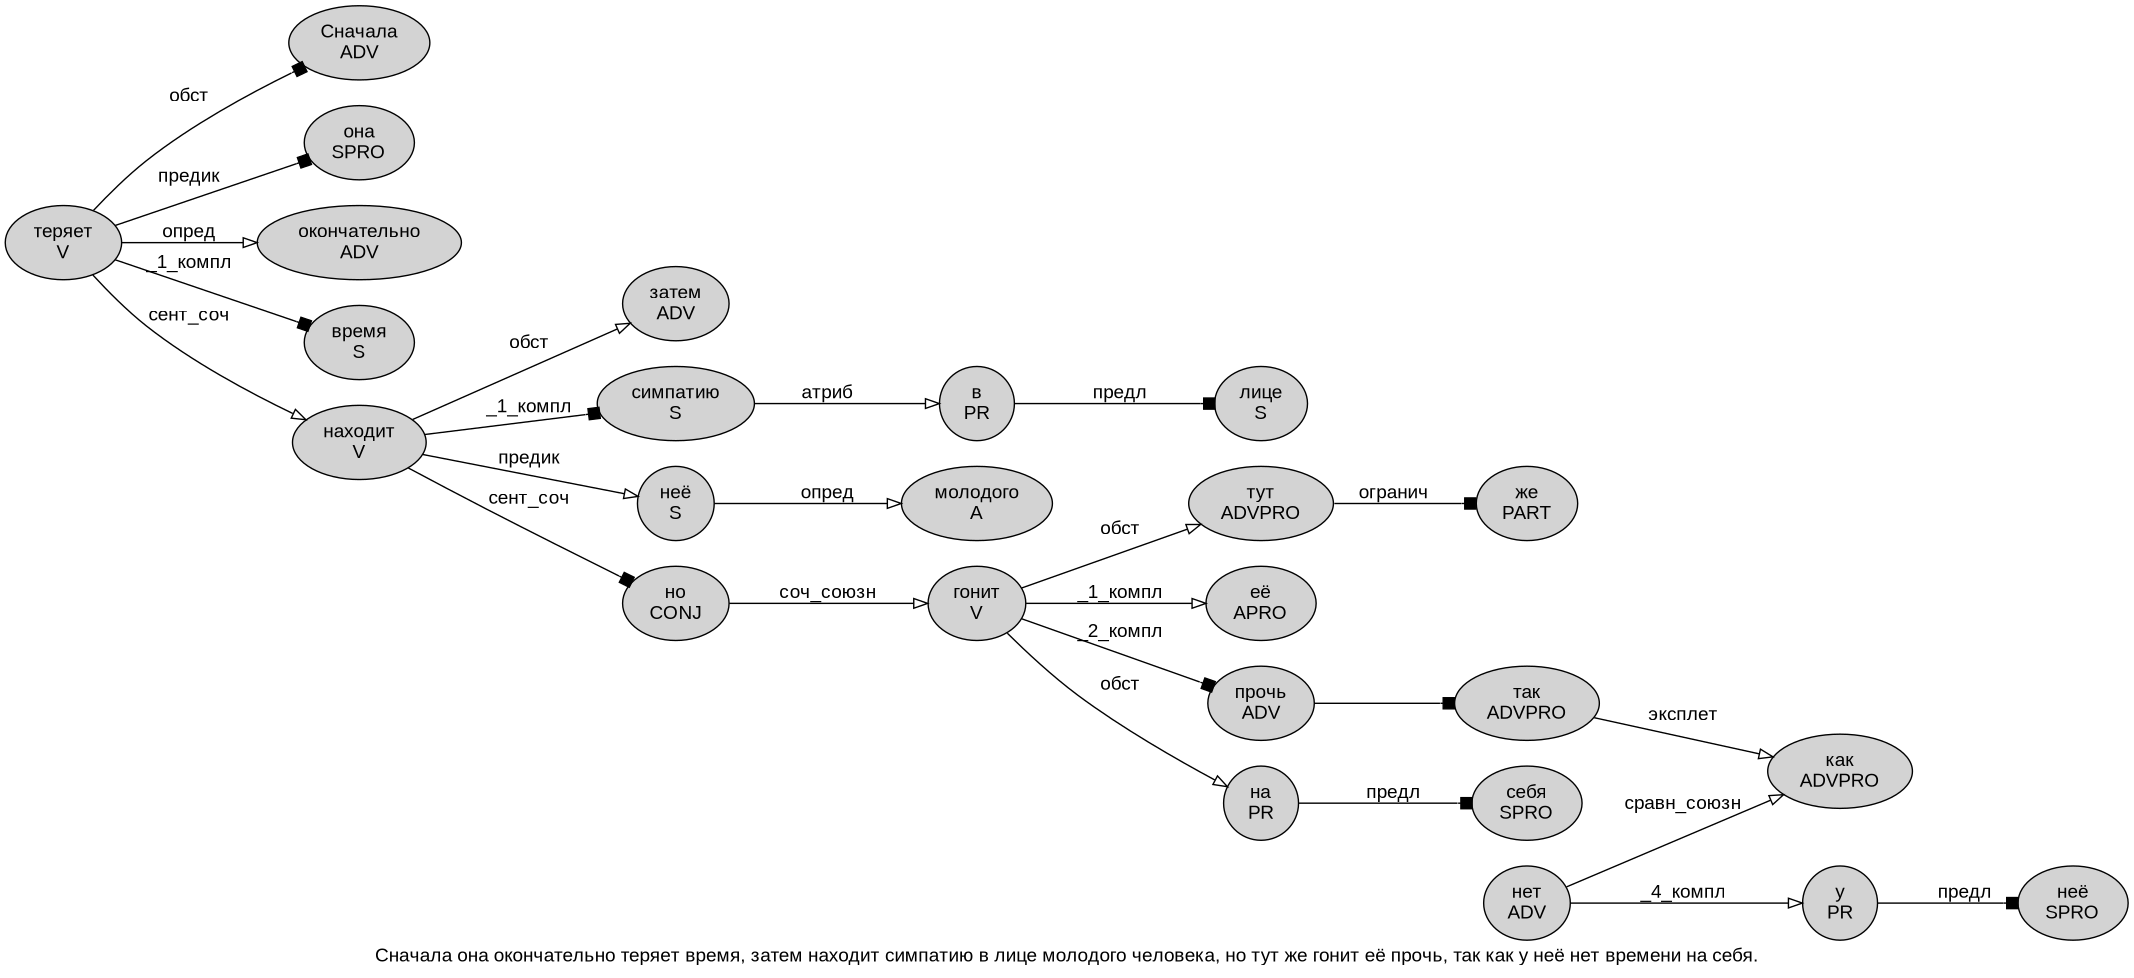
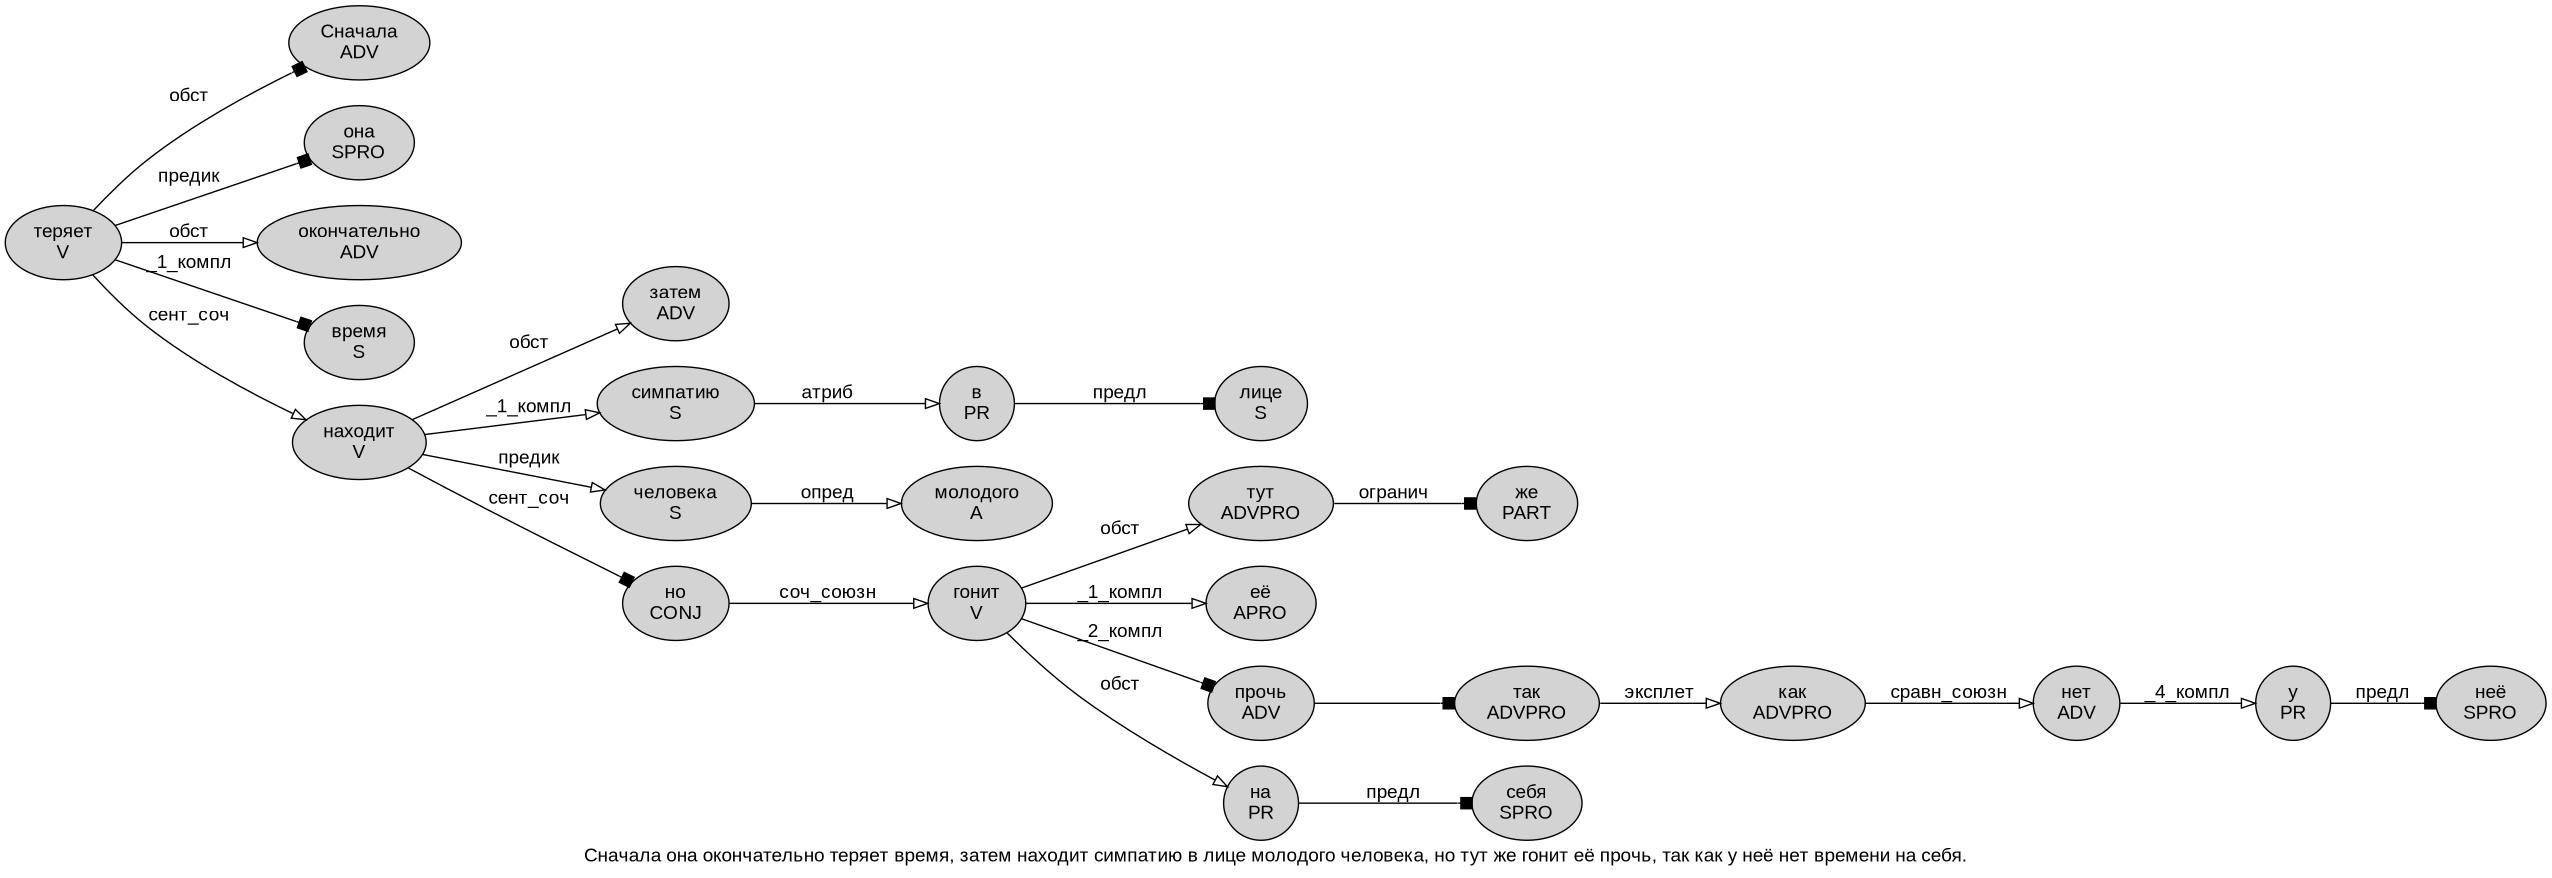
(189, 232) -> (189, 232)
(505, 425) -> (505, 425)
(676, 503) -> (676, 503)
(1669, 844) -> (1942, 703)
